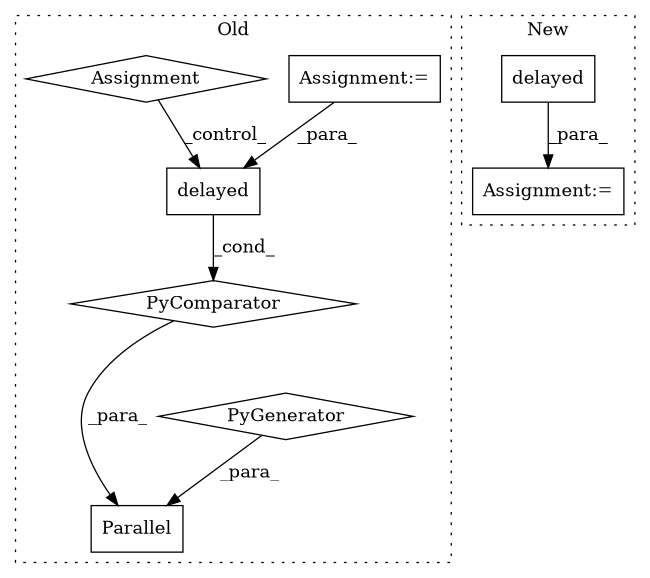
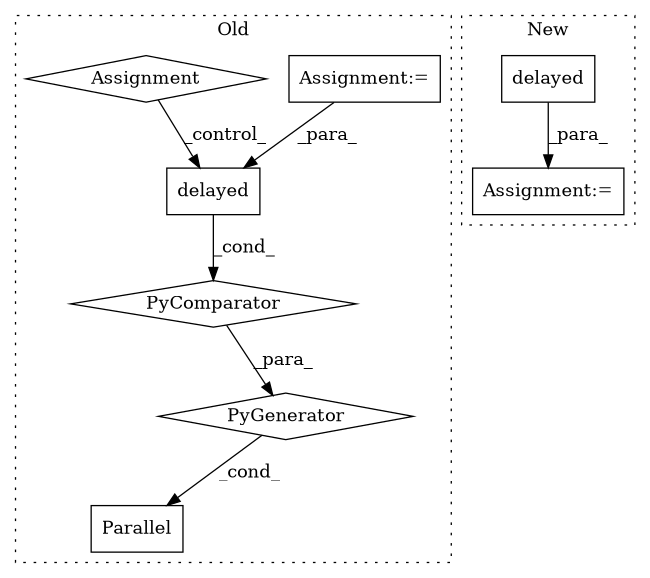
(89, 391) -> (246, 355)
(250, 473) -> (250, 473)
